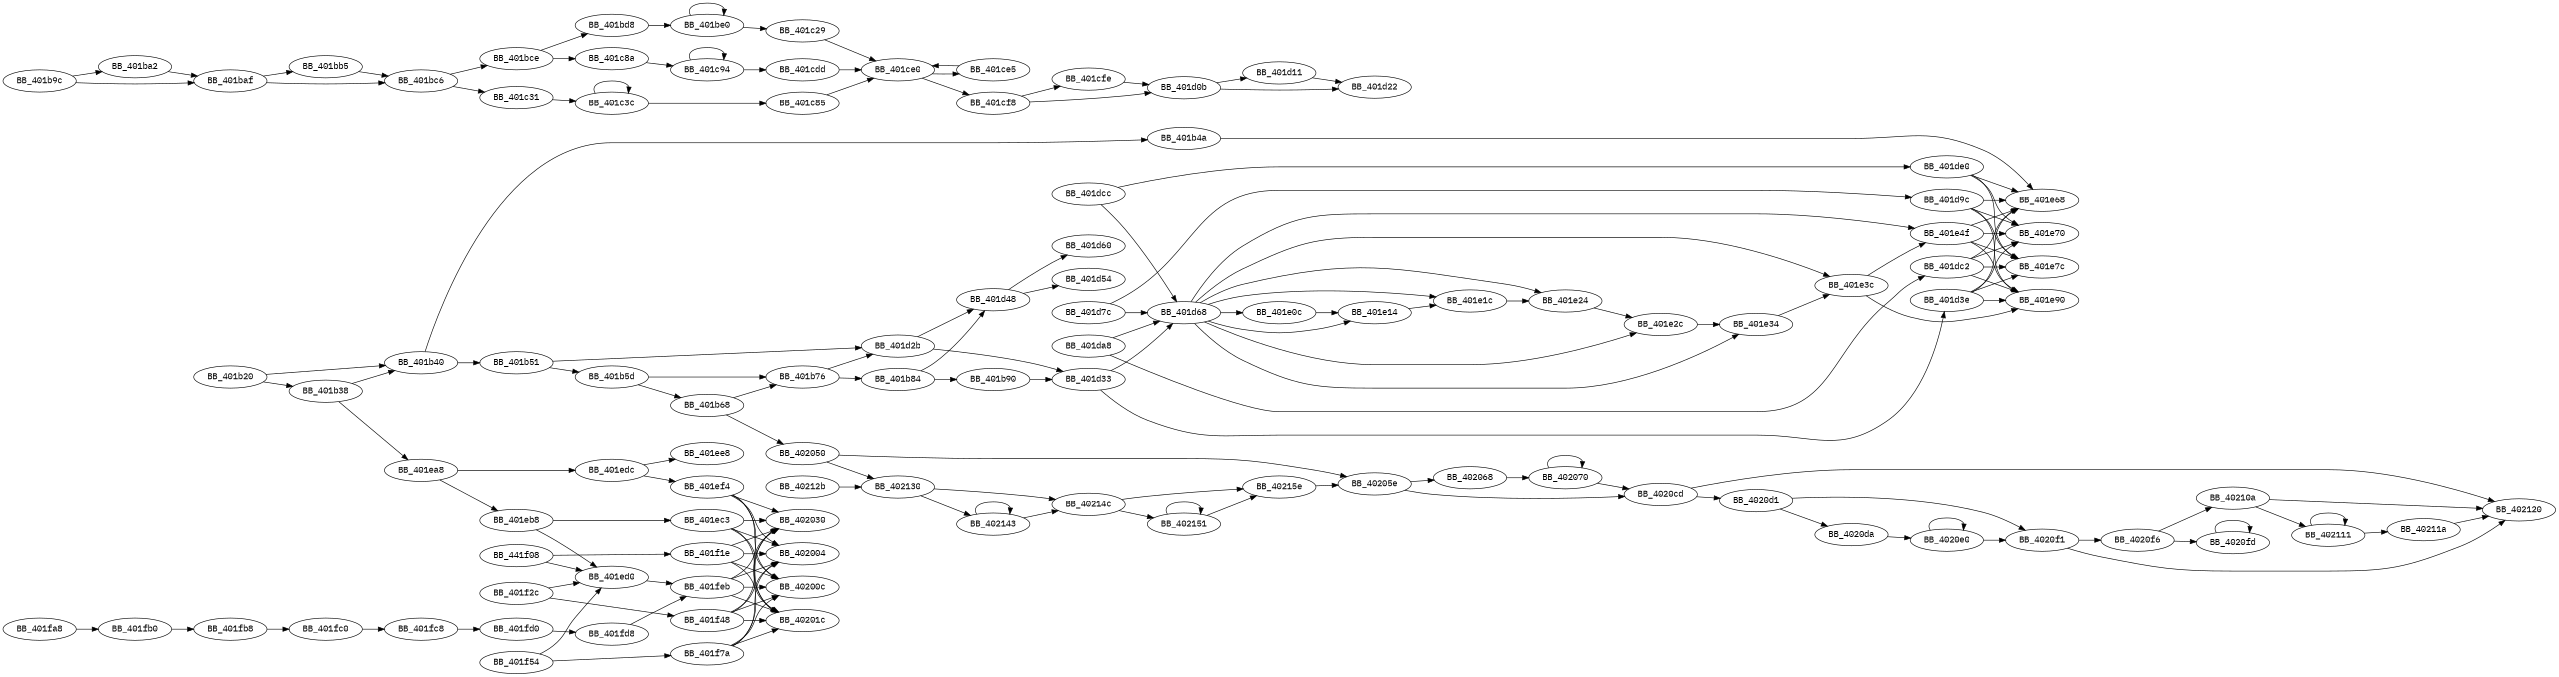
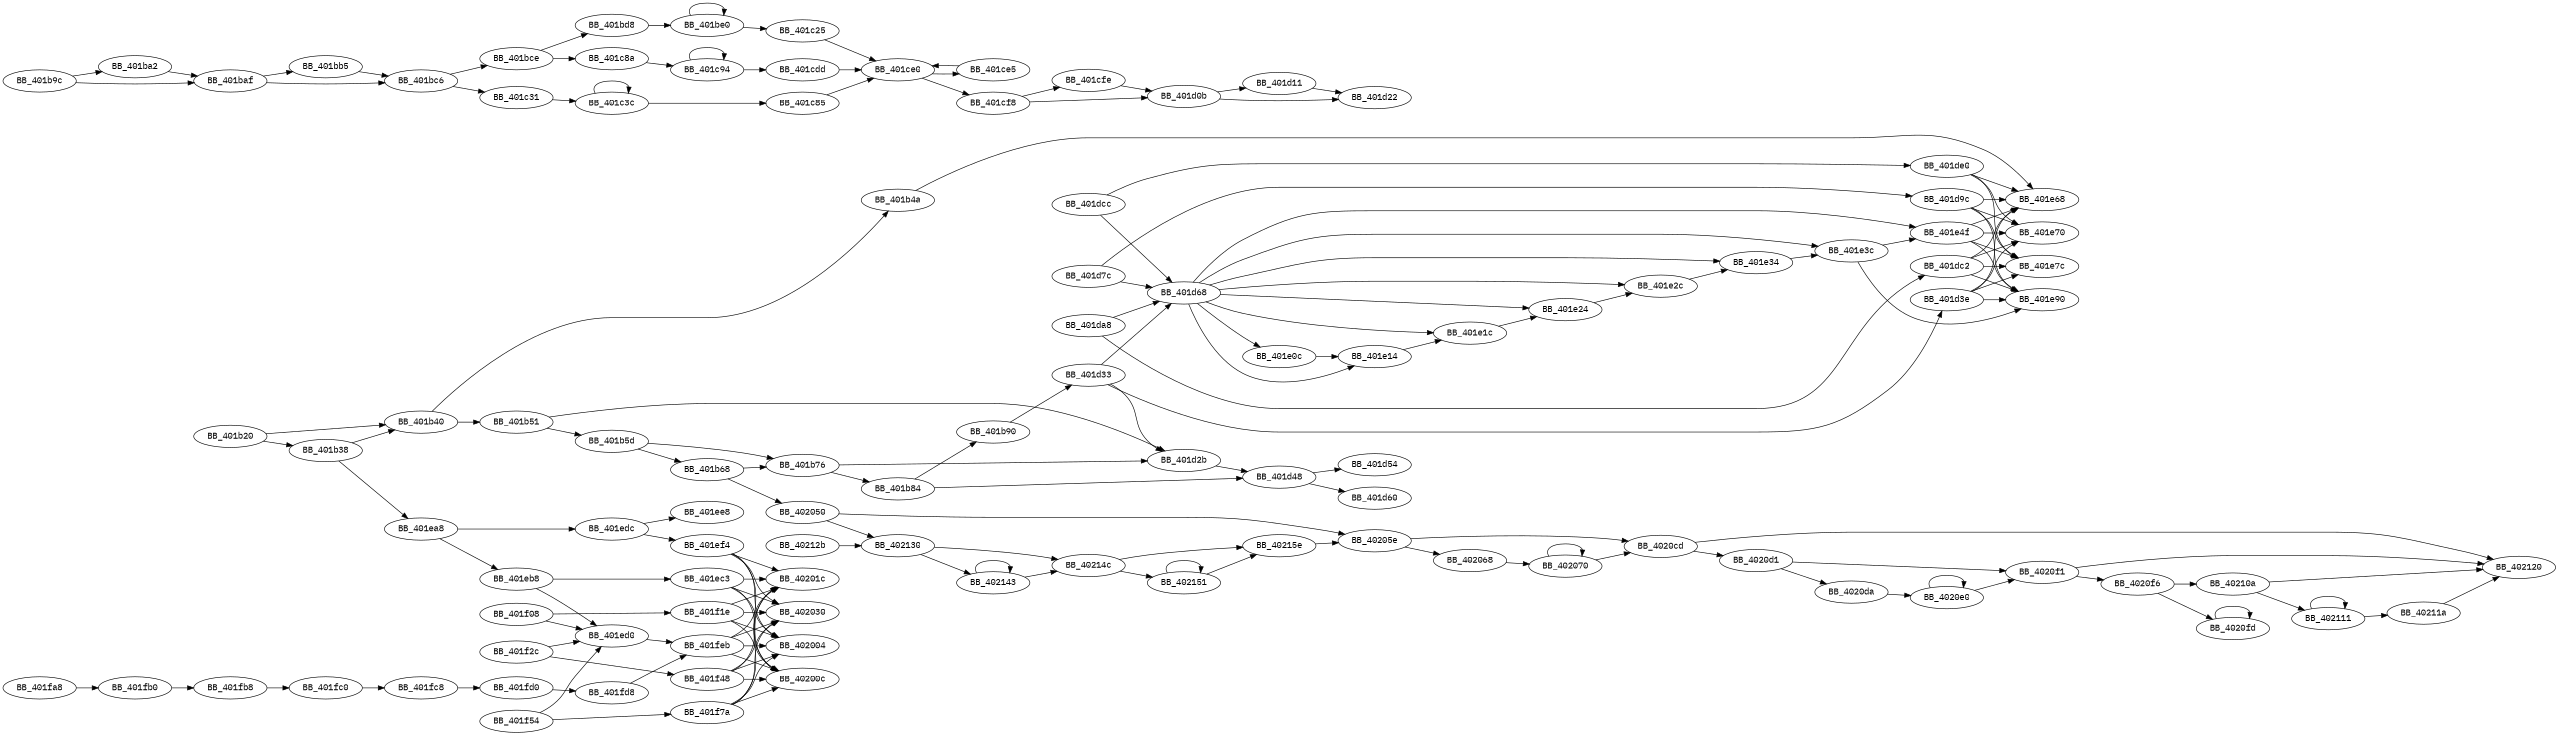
(803, 31) -> (803, 31)
(995, 357) -> (1136, 415)
(516, 556) -> (516, 614)
